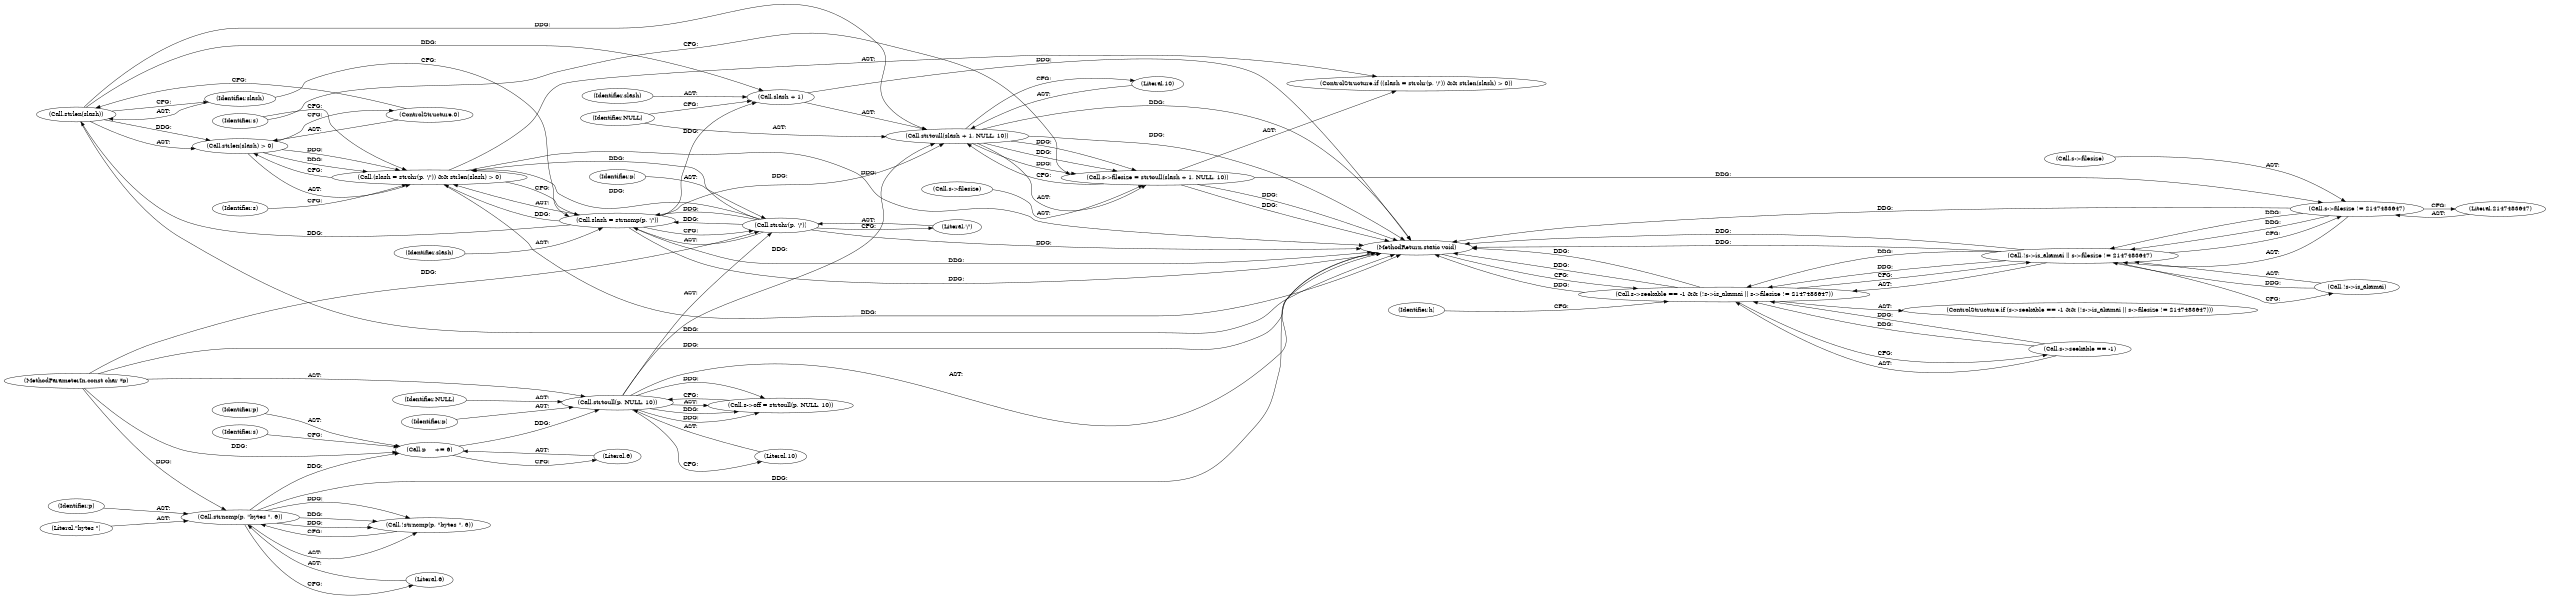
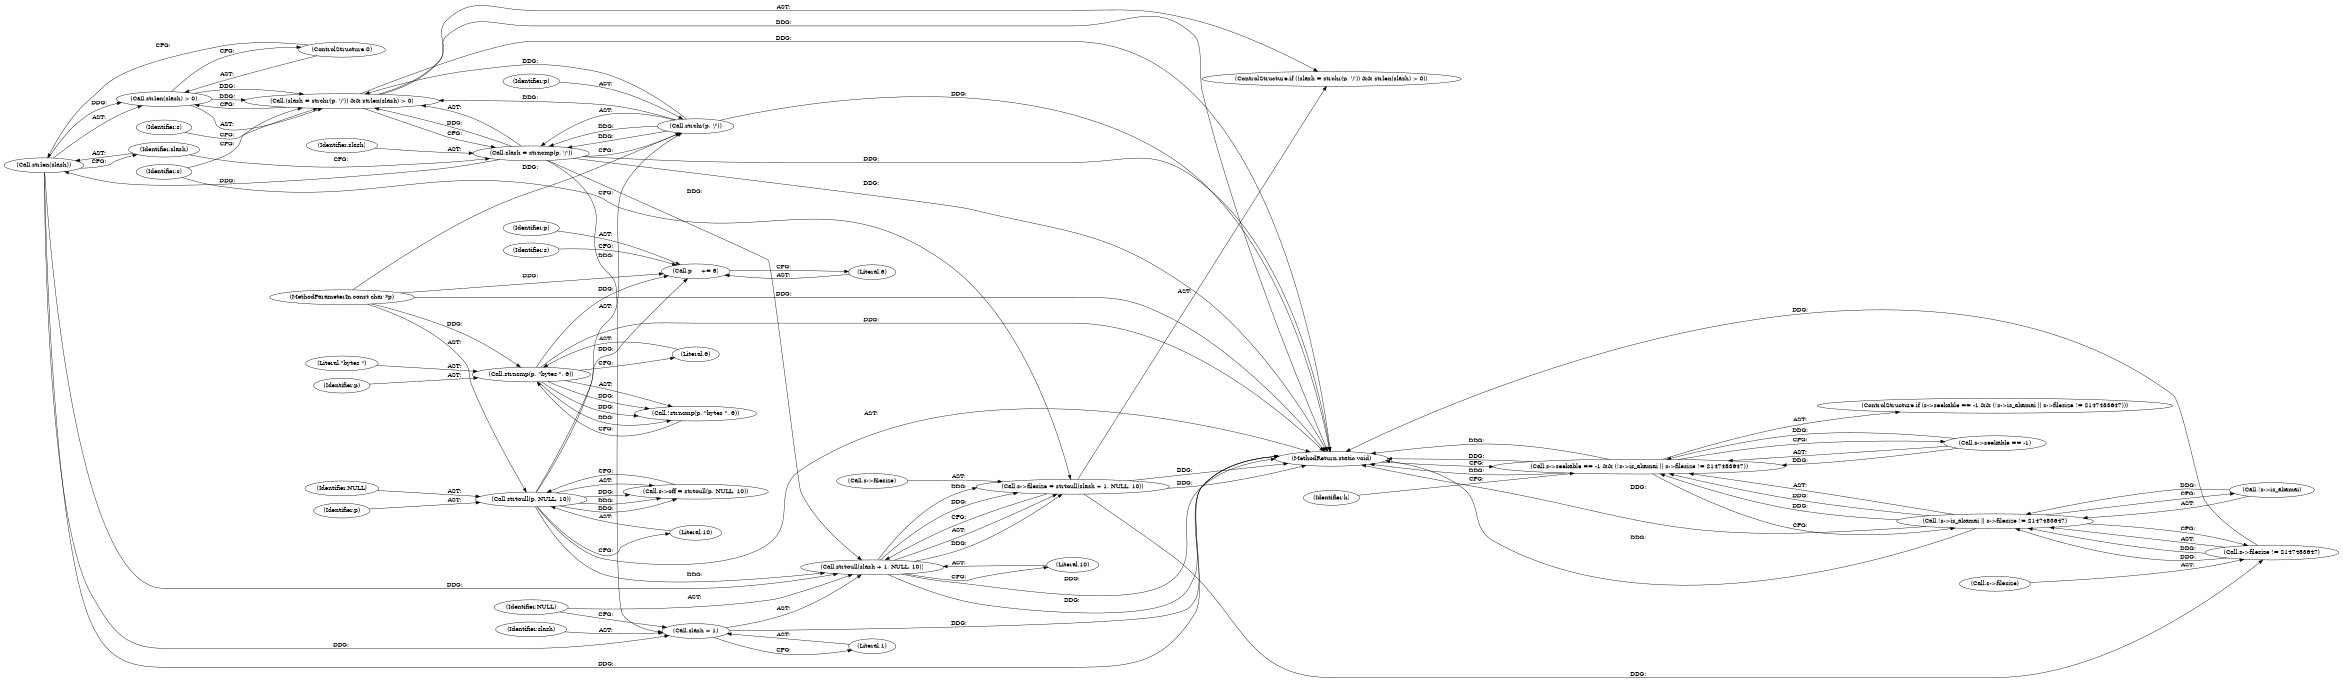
(2501, 209) -> none
(957, 227) -> none
(528, 433) -> (597, 361)
none -> (872, 646)
